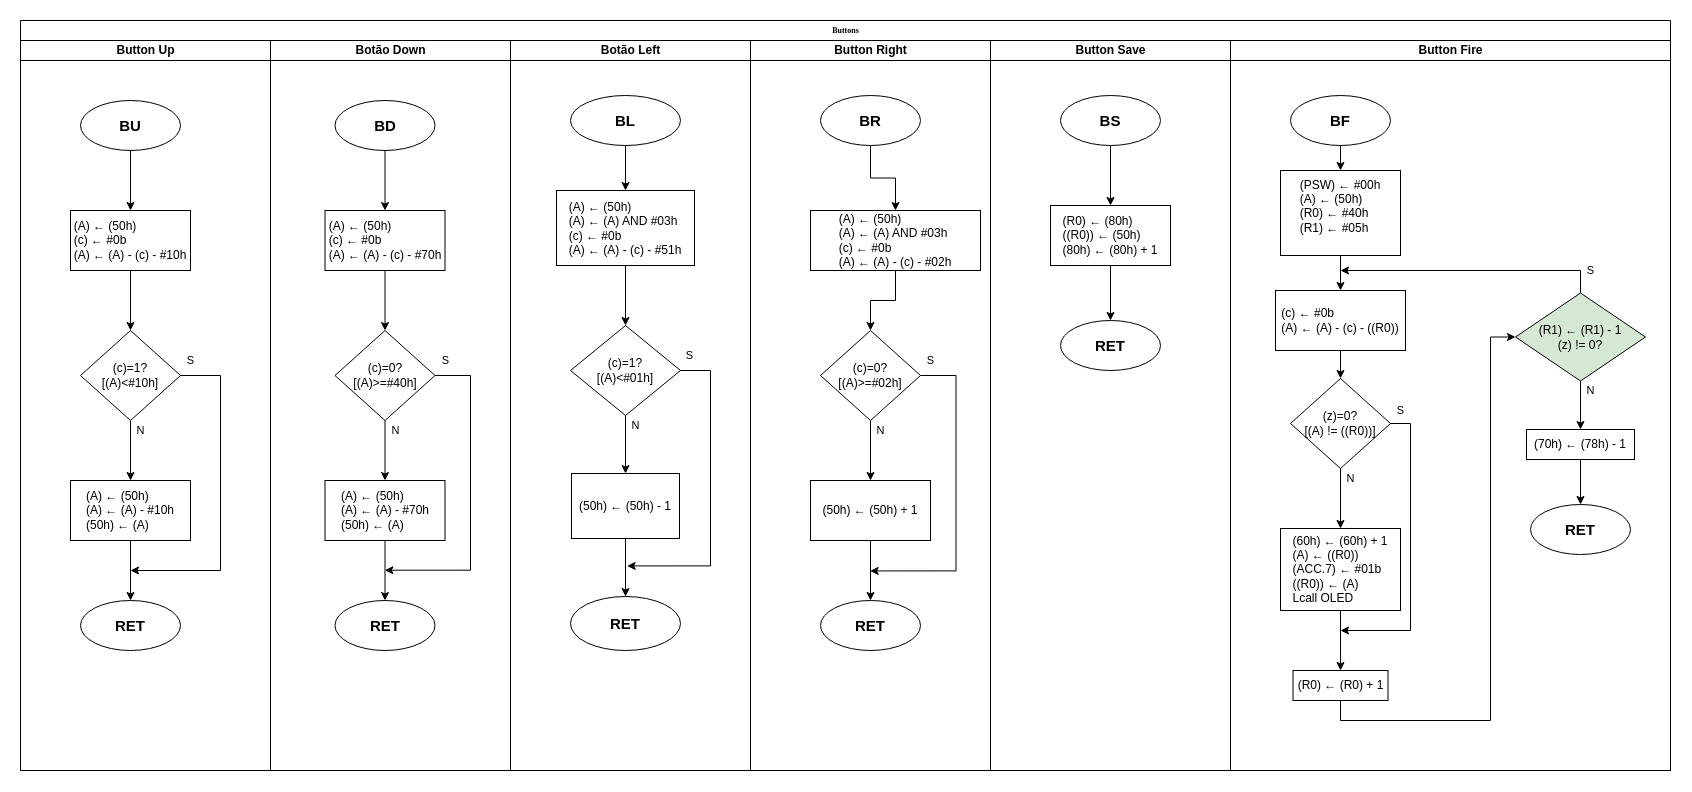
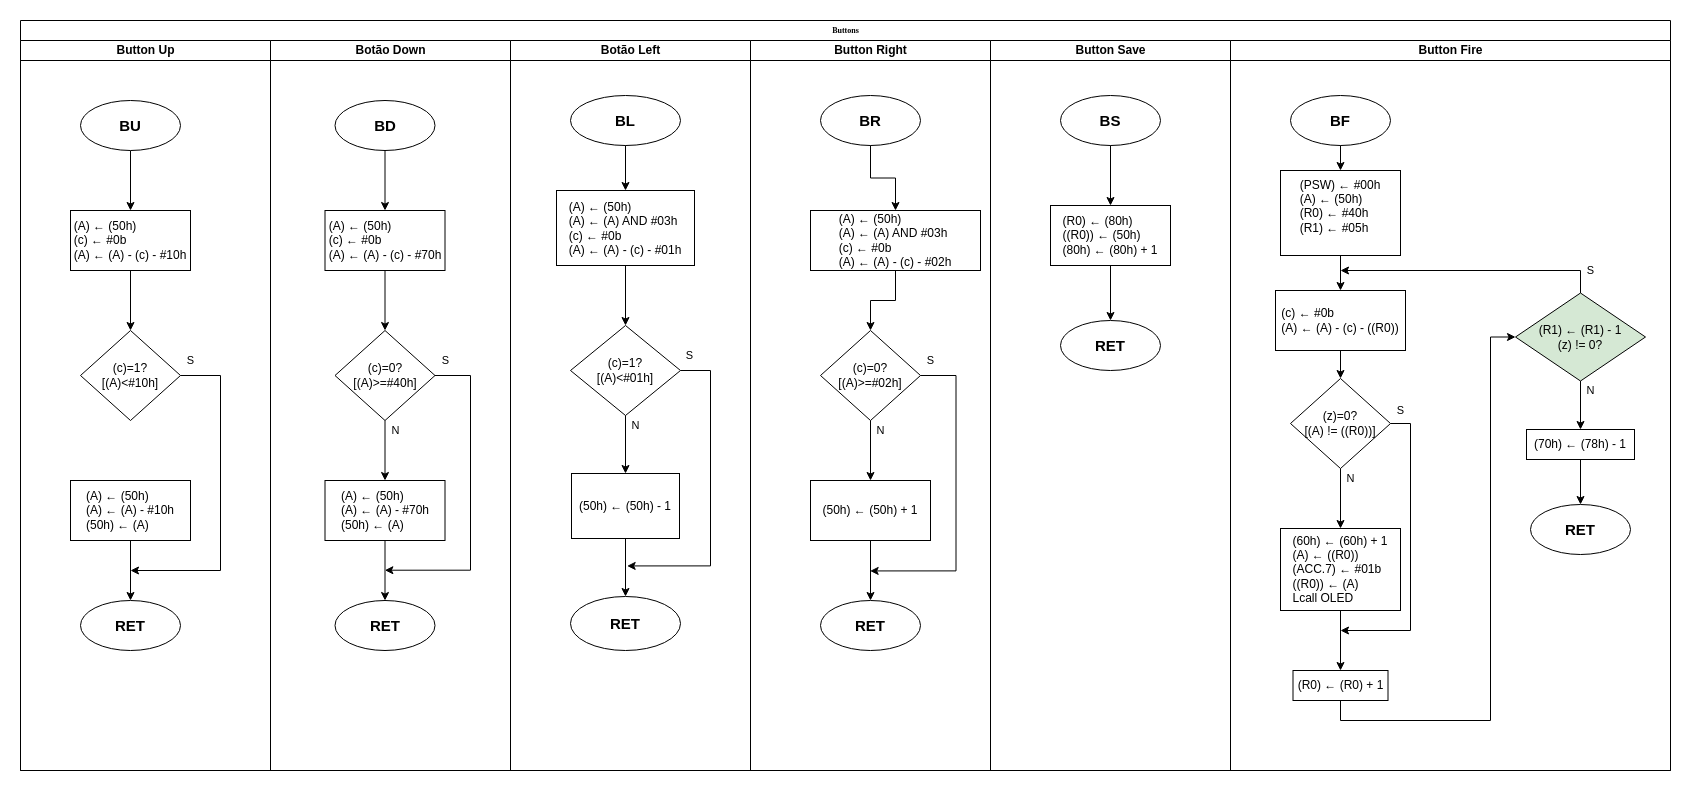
(626, 229) -> (626, 229)
(131, 447) -> none
